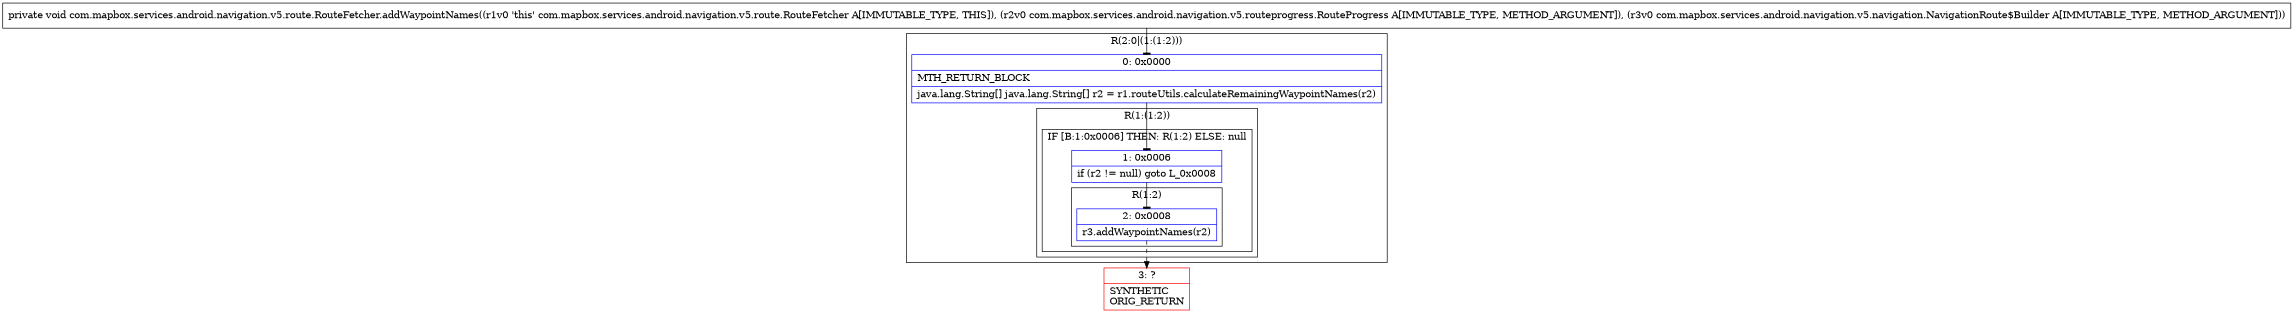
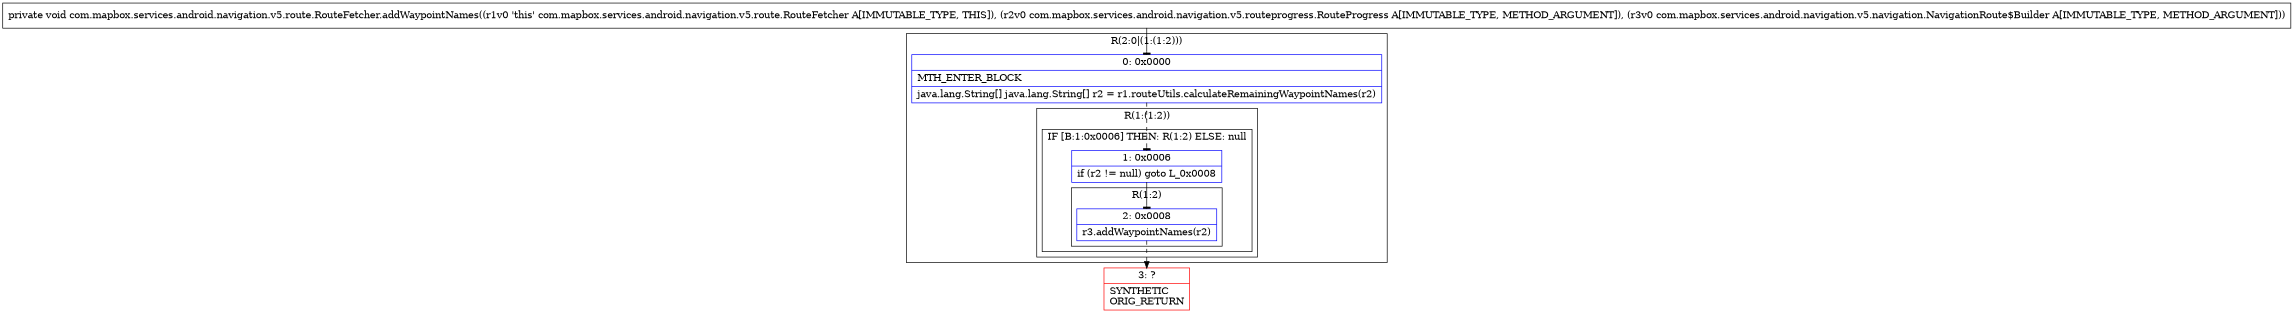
(974, 78) -> (970, 78)
(1147, 125) -> (1147, 125)
